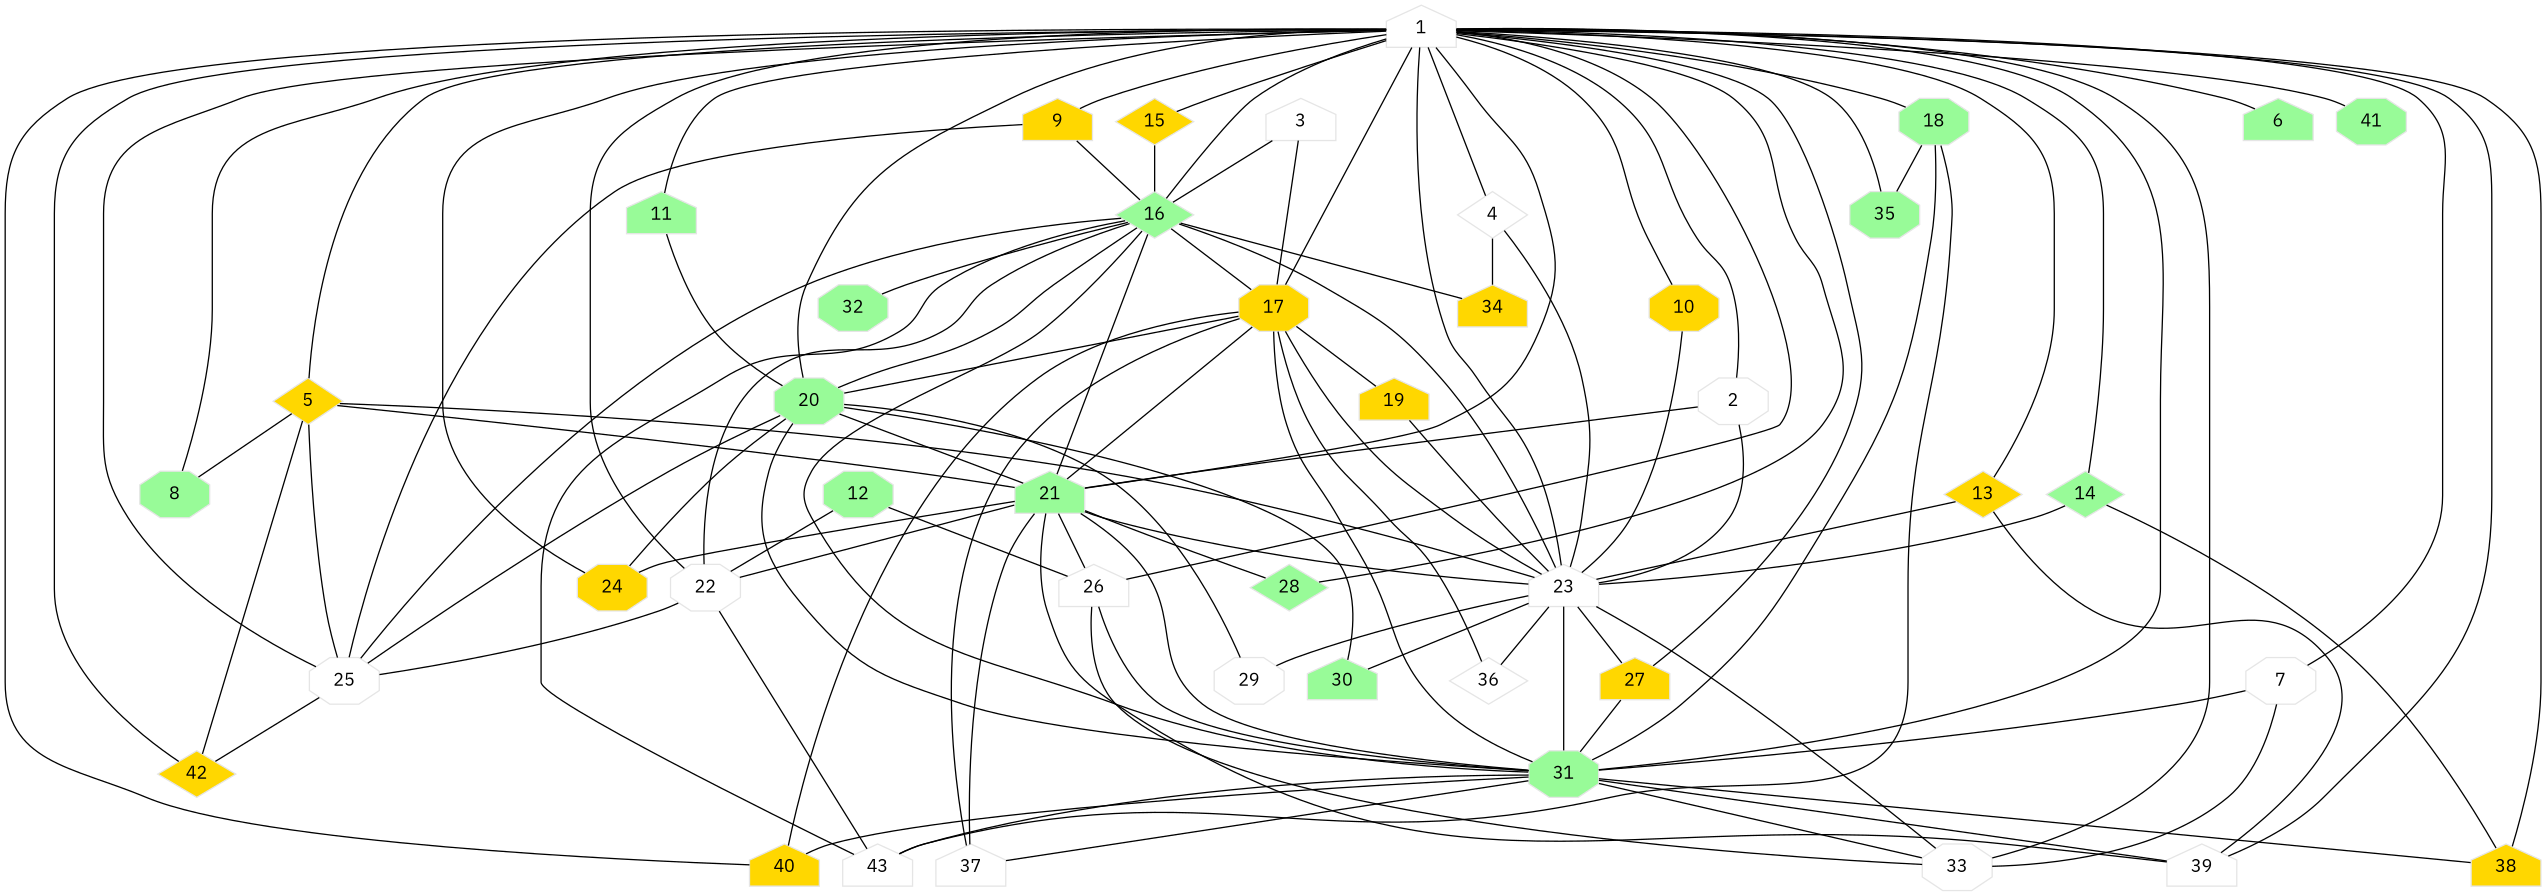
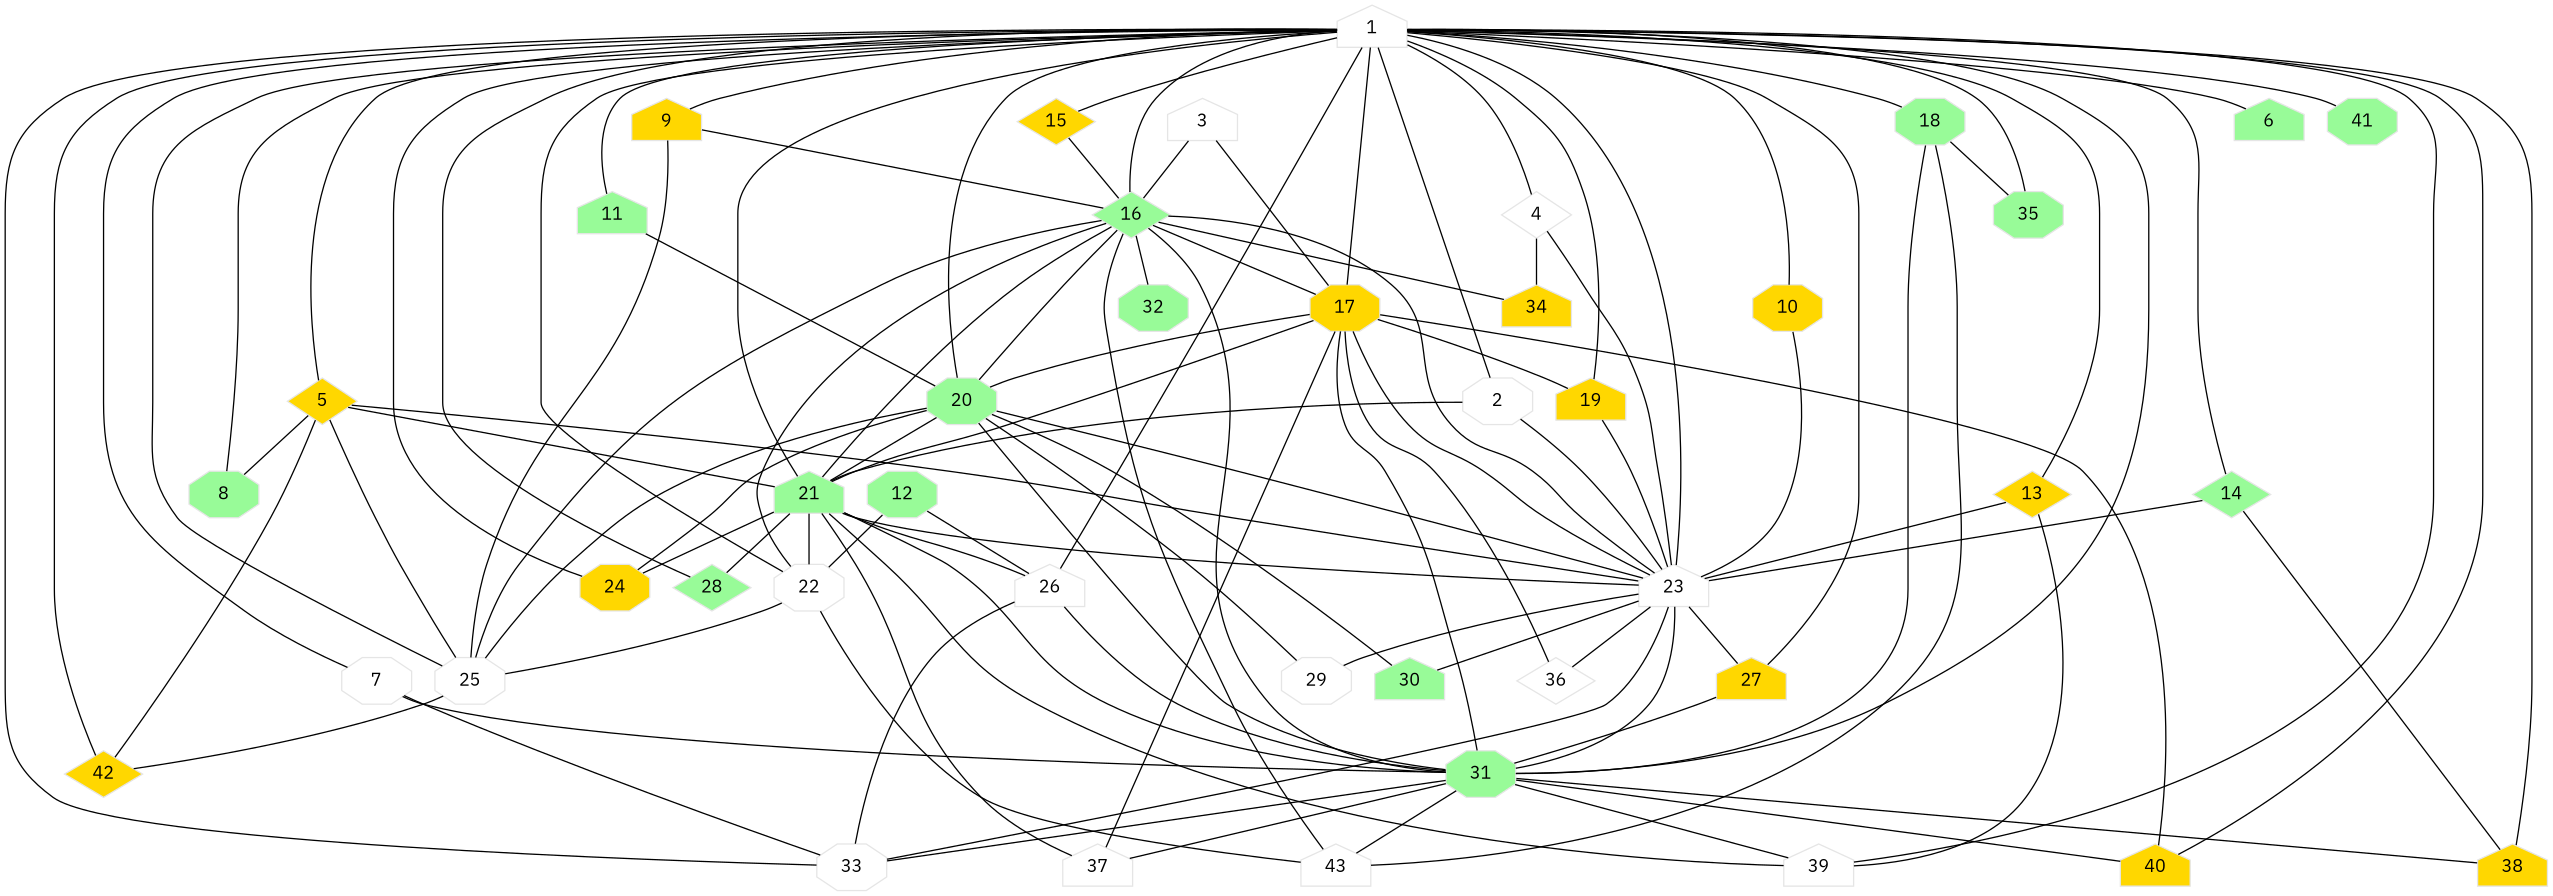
none -> (1574, 168)
none -> (1320, 493)
